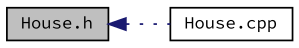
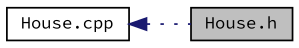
(148, 24) -> (169, 24)
